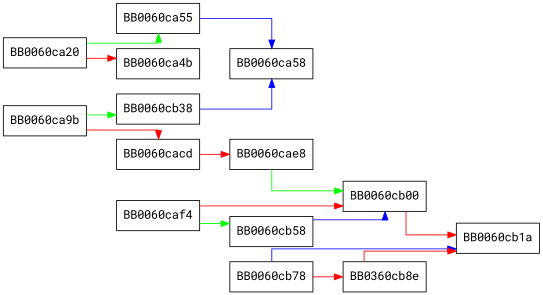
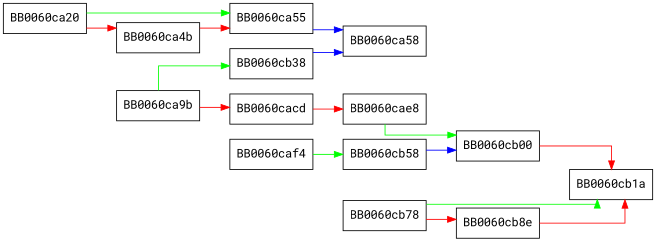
none -> (210, 28)
(267, 206) -> none
(353, 249) -> (512, 204)
(385, 277) -> (498, 223)
